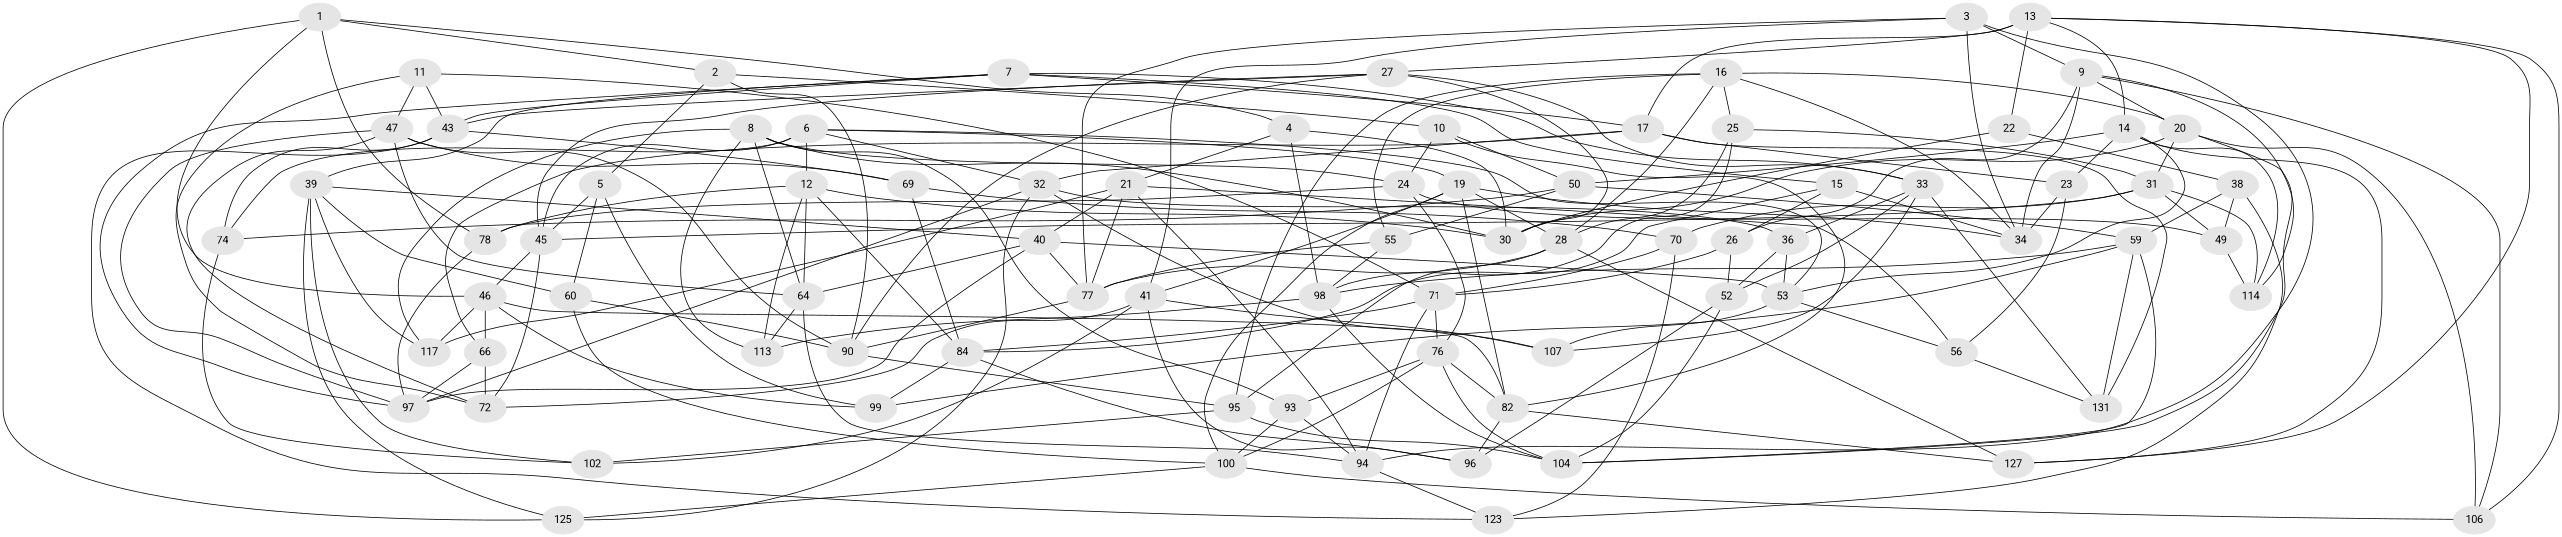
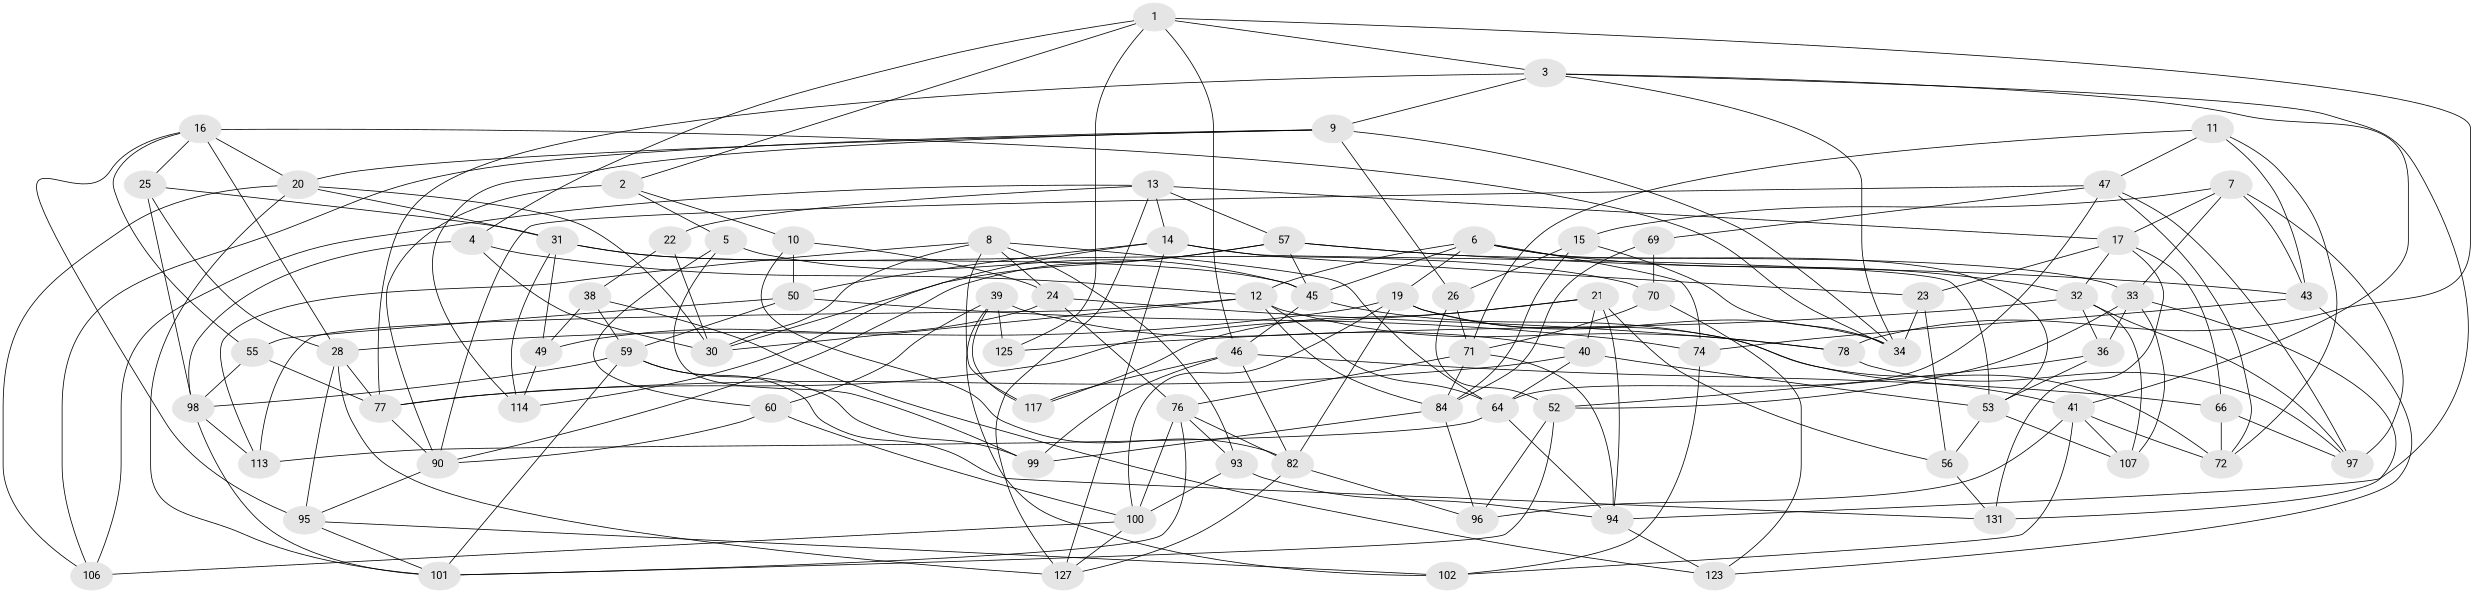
none -> (1350, 45)
(1387, 73) -> (1284, 241)
(650, 96) -> none
(721, 156) -> none
(1208, 157) -> (844, 276)
(747, 388) -> none
(1561, 464) -> (439, 576)
(894, 492) -> (1094, 552)
